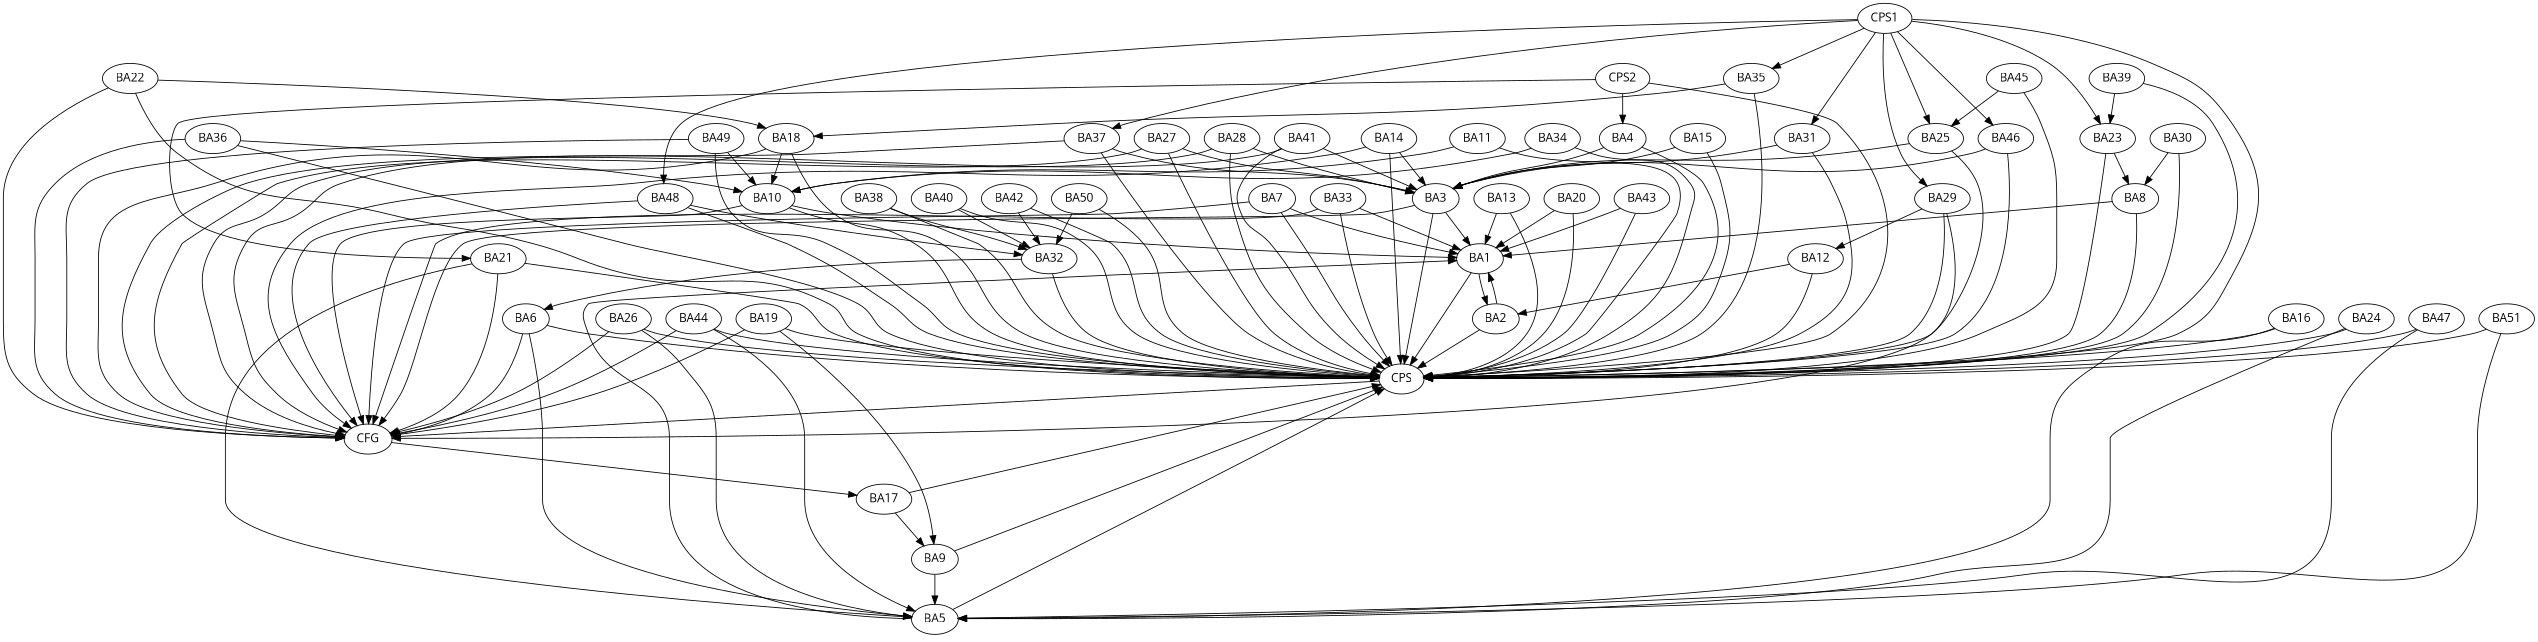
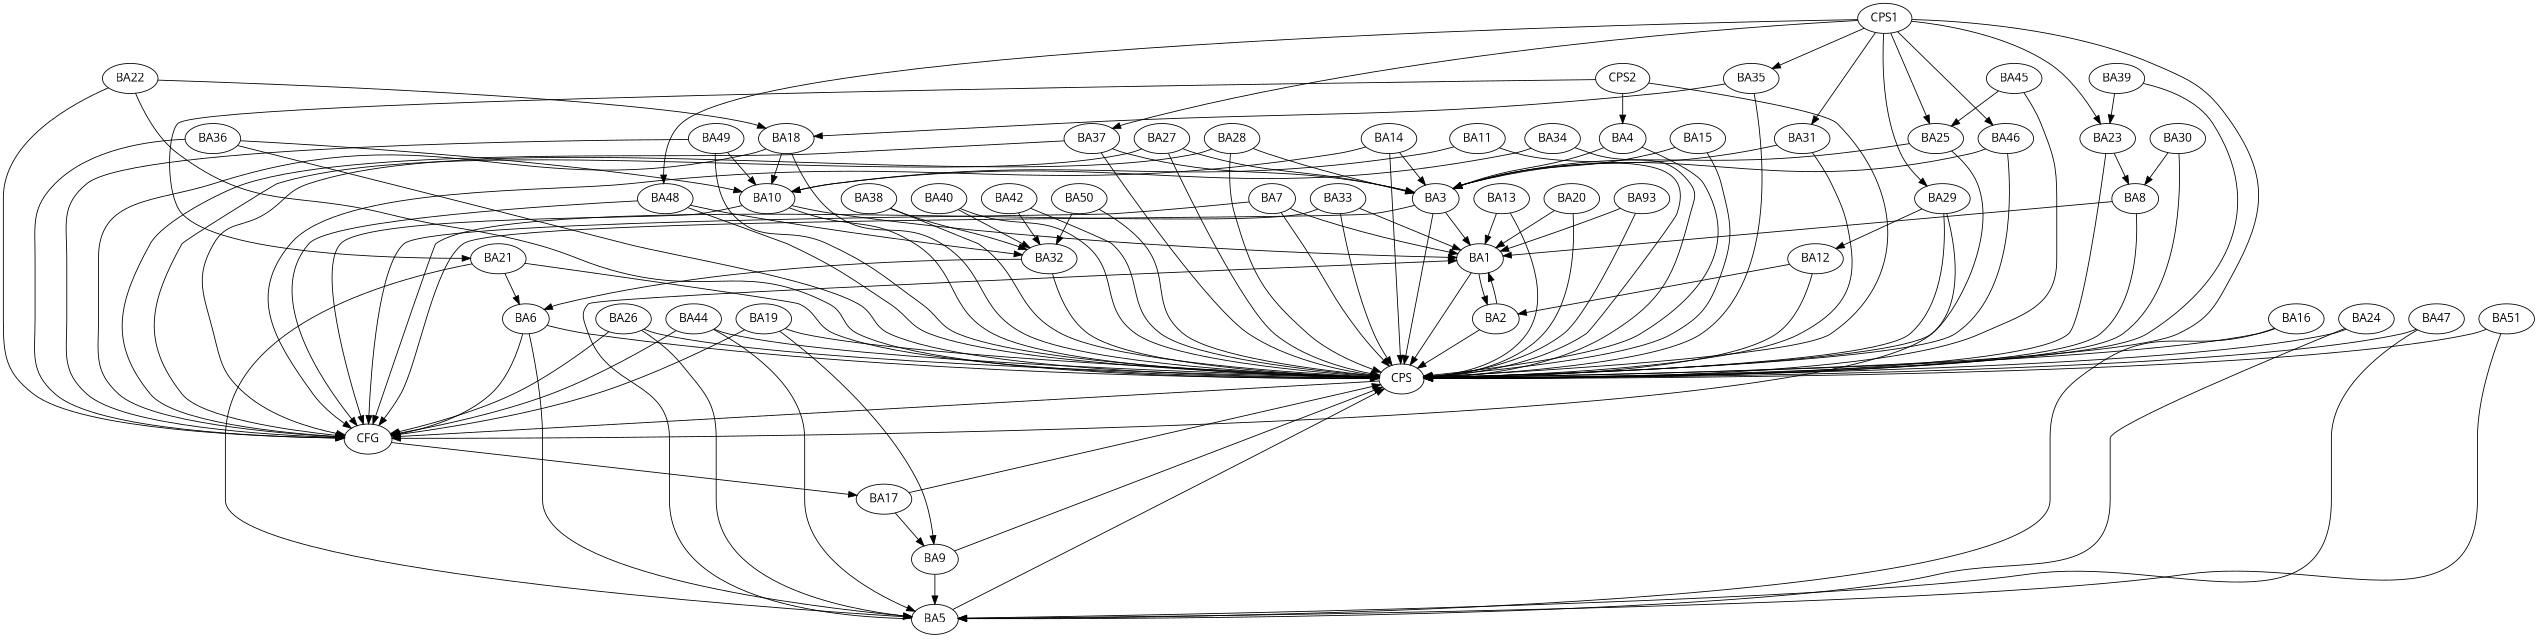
(1302, 139) -> none
(1642, 199) -> (1642, 199)
(474, 370) -> (510, 285)
